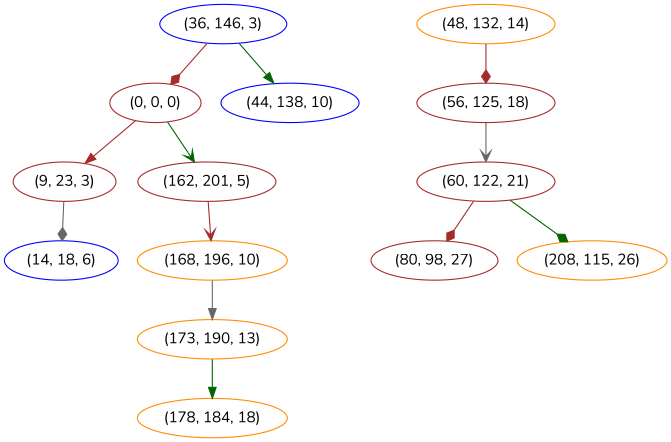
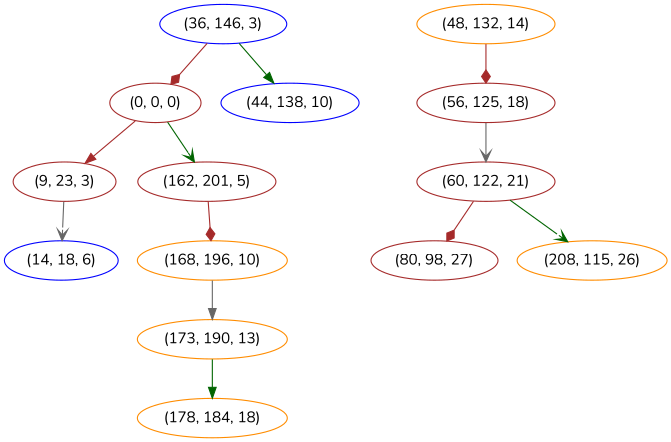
(63, 215) -> (63, 215)
(209, 216) -> (209, 216)
(534, 217) -> (534, 217)
